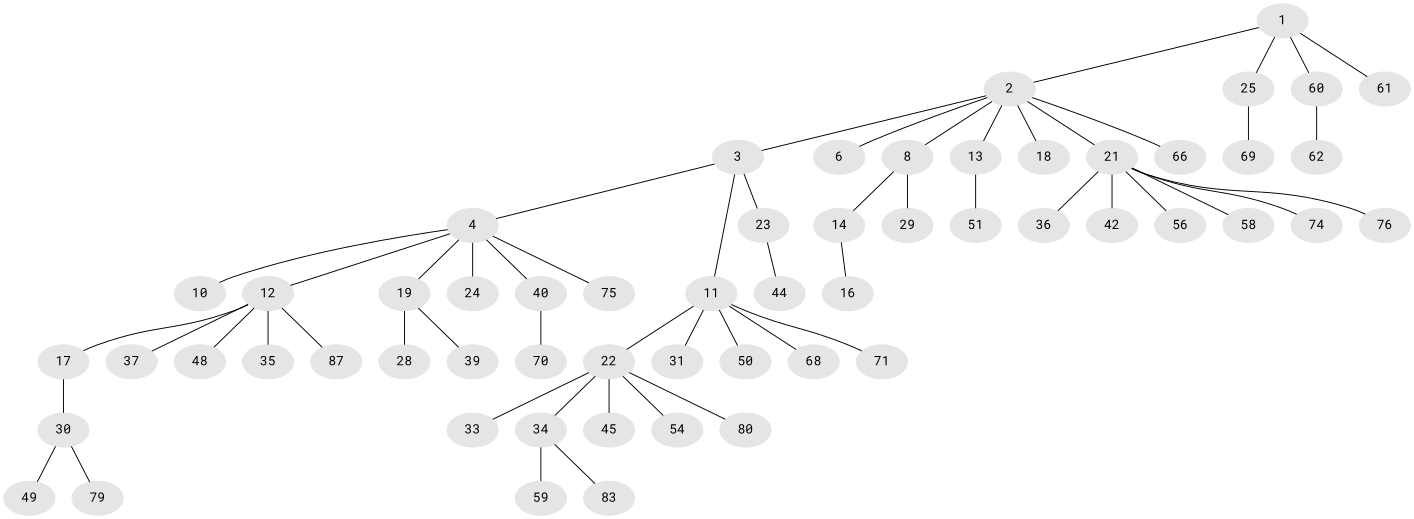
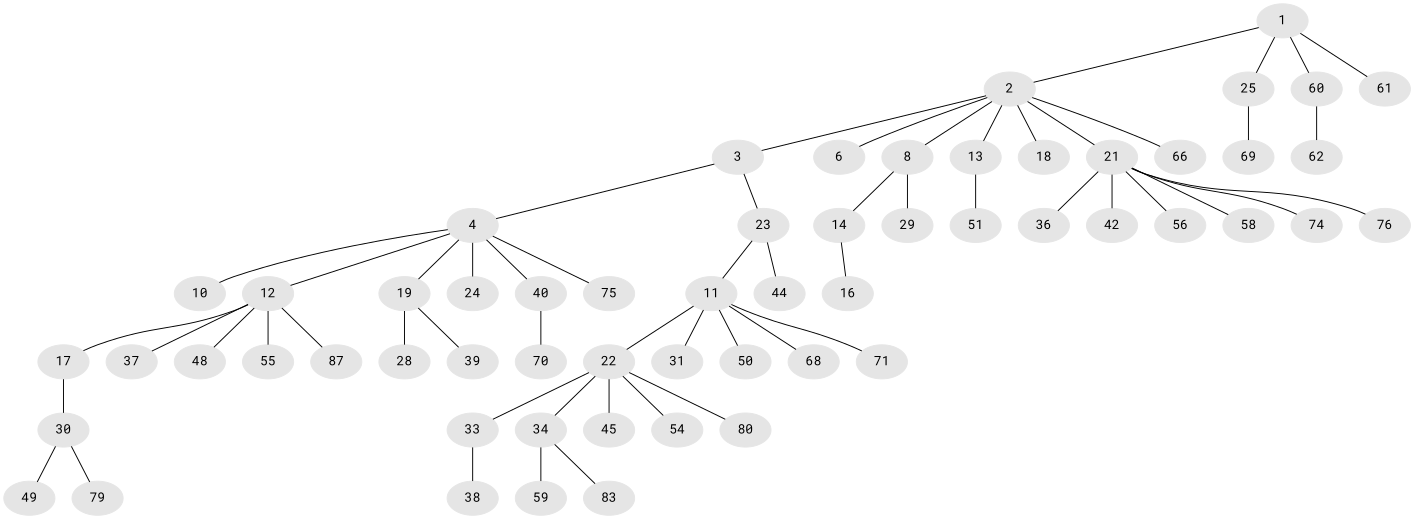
(725, 225) -> (737, 260)
(268, 362) -> (268, 362)
none -> (473, 498)
